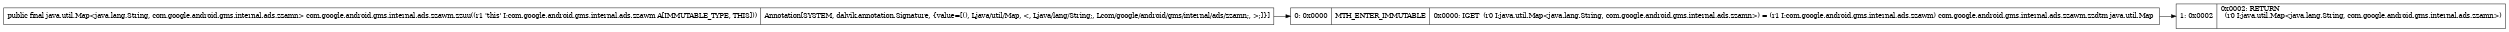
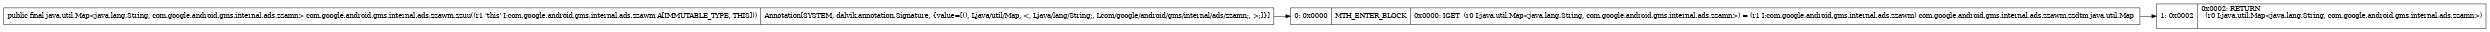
(1381, 16) -> (1371, 16)
